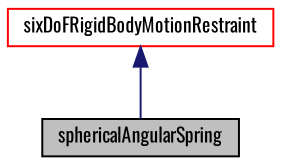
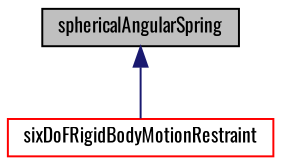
(141, 93) -> (141, 93)
